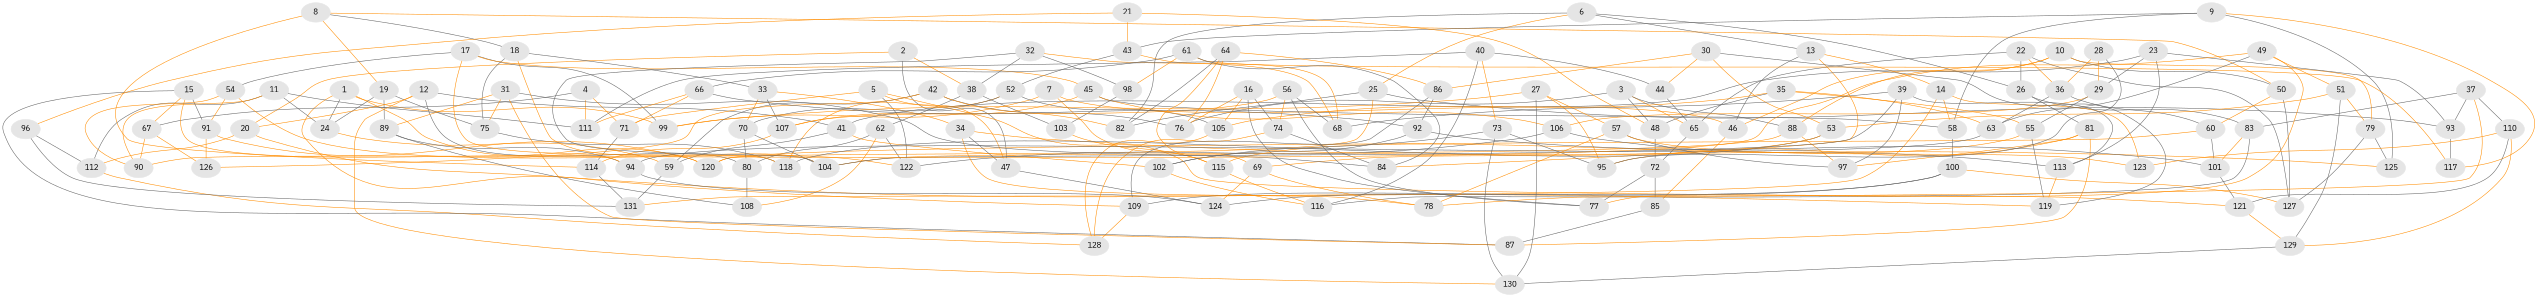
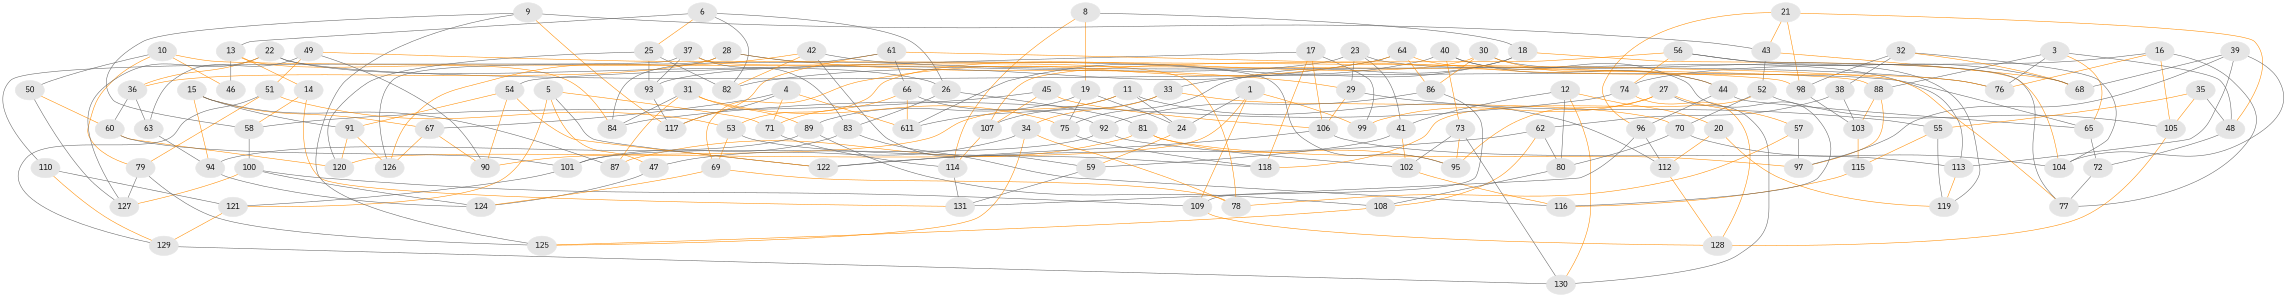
(1305, 26) -> none
none -> (1793, 50)
(903, 51) -> none
none -> (513, 65)
(778, 68) -> (1317, 90)
(1049, 90) -> none
(1889, 101) -> none
none -> (729, 110)
none -> (1682, 110)
(585, 129) -> (907, 129)
(1550, 149) -> (1458, 148)
(2232, 149) -> (709, 151)
(1060, 153) -> (480, 61)
(1310, 153) -> (1869, 108)
(1208, 157) -> (410, 94)
(2140, 168) -> none
(1655, 207) -> none
none -> (962, 231)
